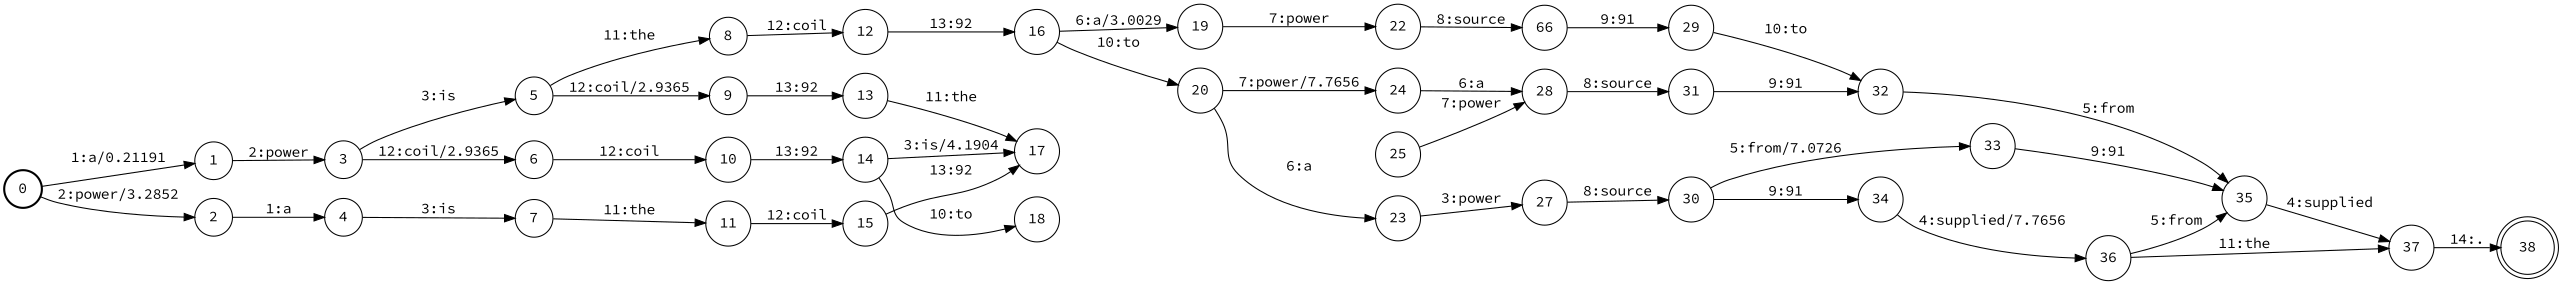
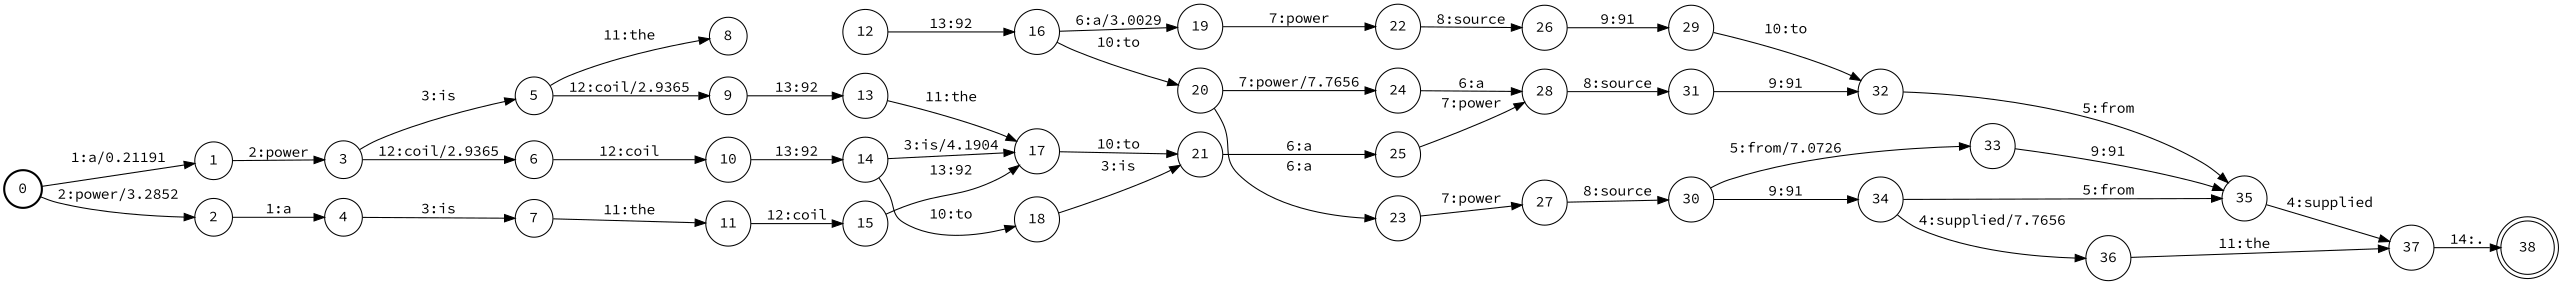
(1545, 28) -> (1545, 28)
(790, 34) -> none
none -> (1200, 154)
(1471, 199) -> (1471, 199)
(2176, 240) -> (2057, 199)
